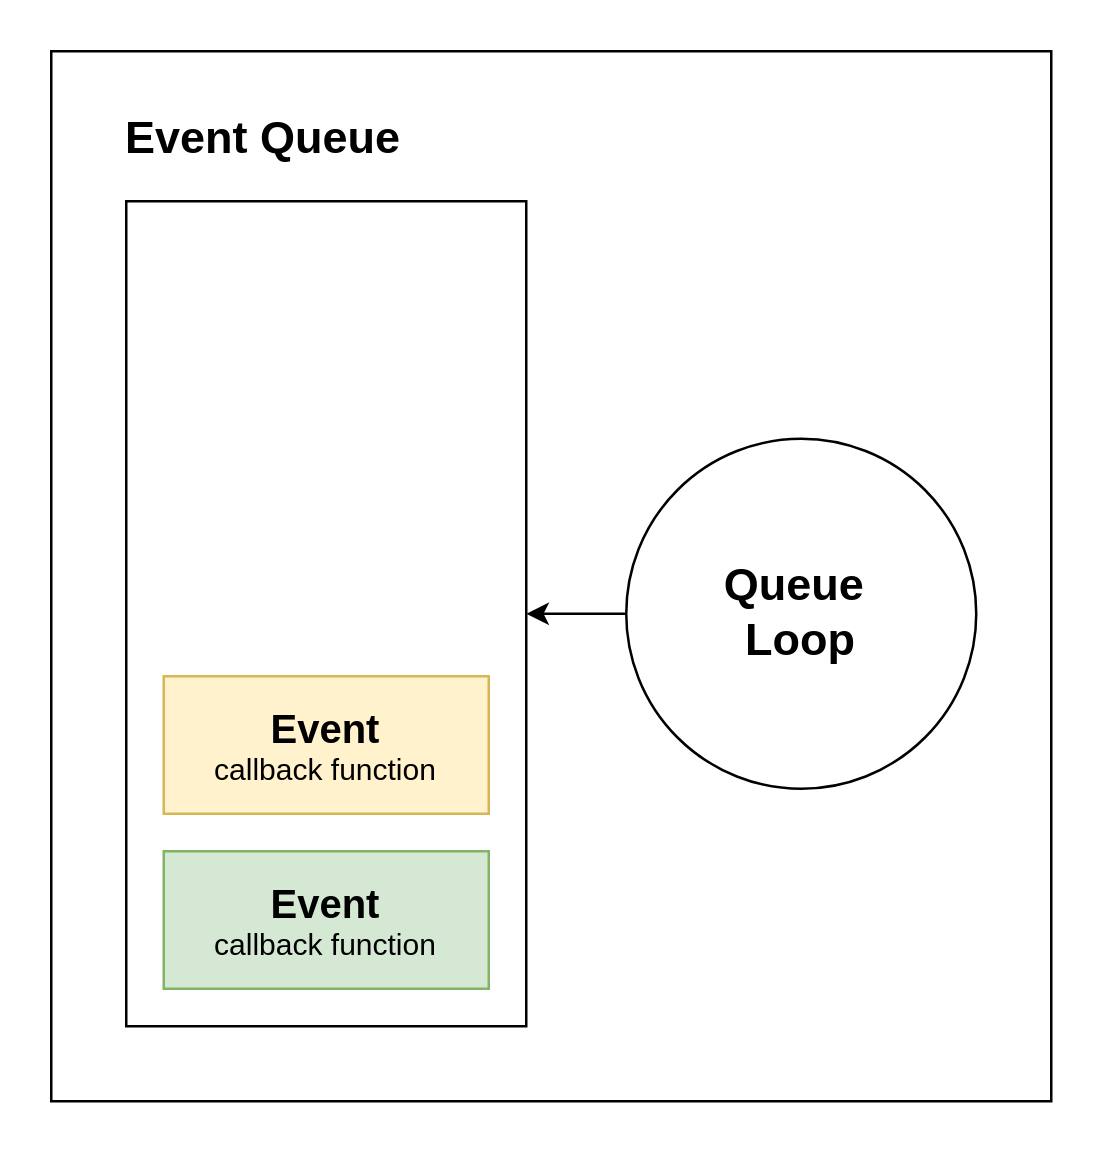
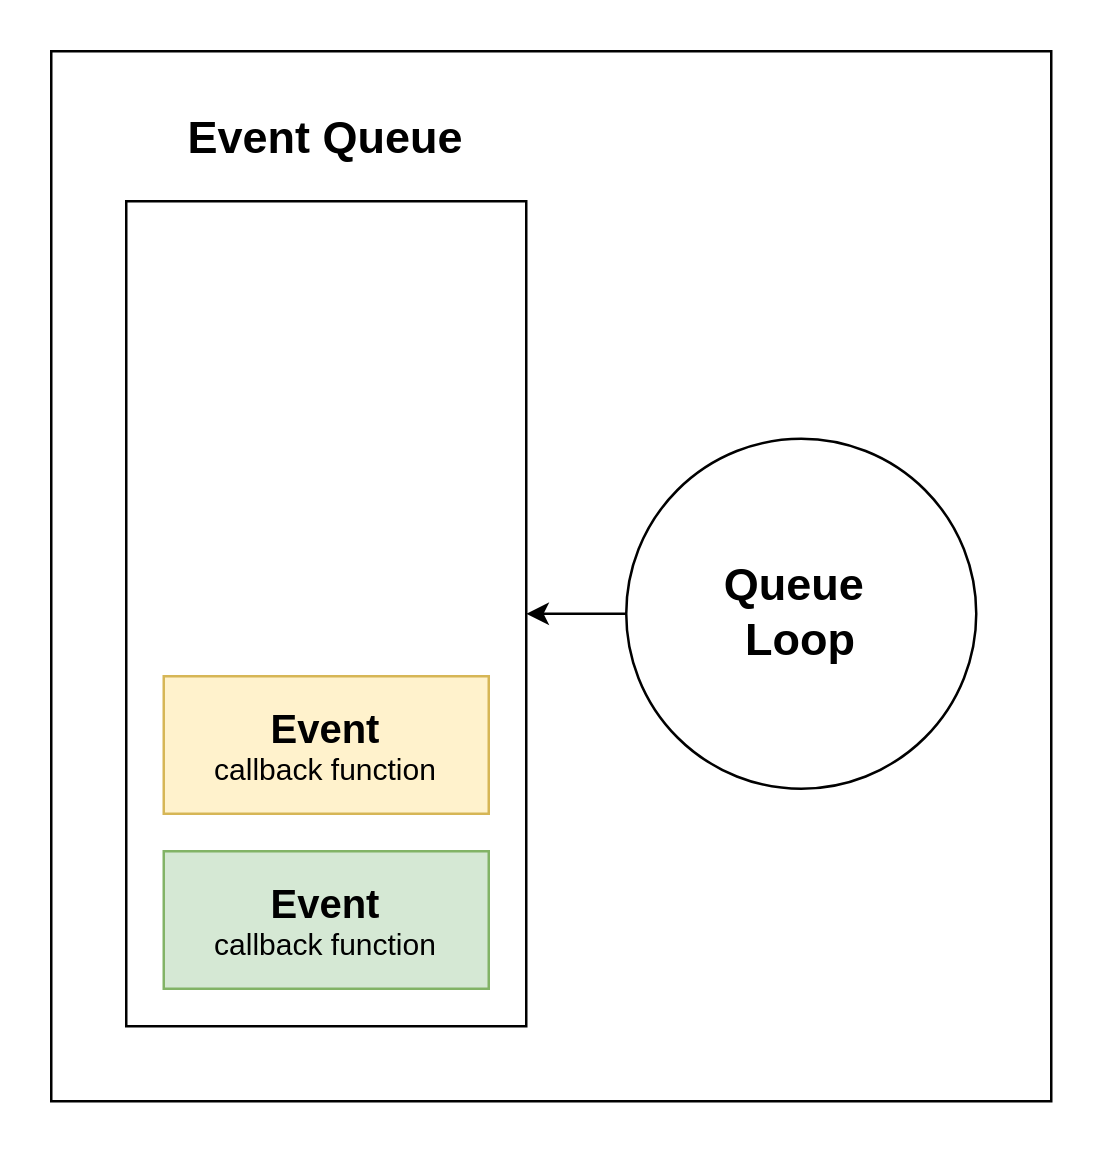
(264, 139) -> (326, 139)
